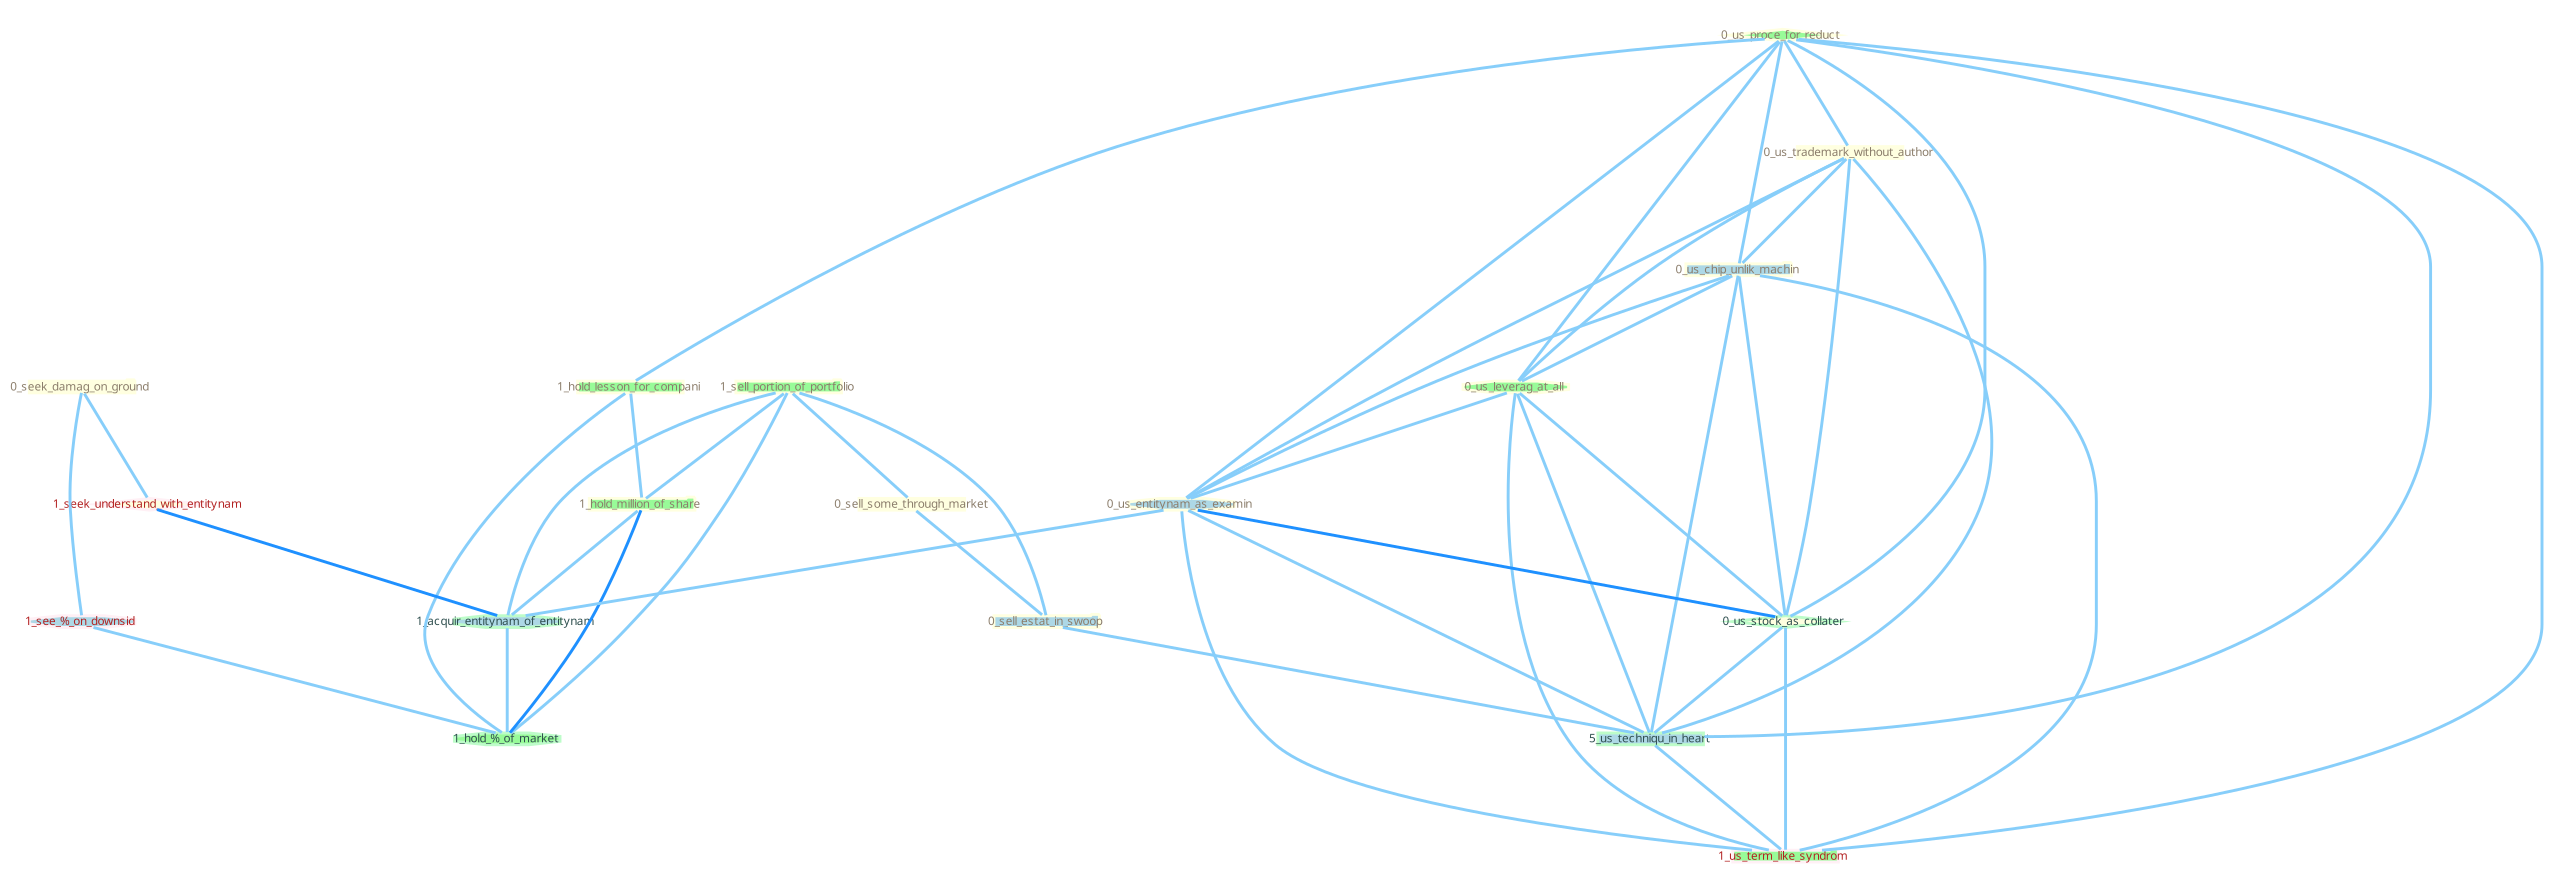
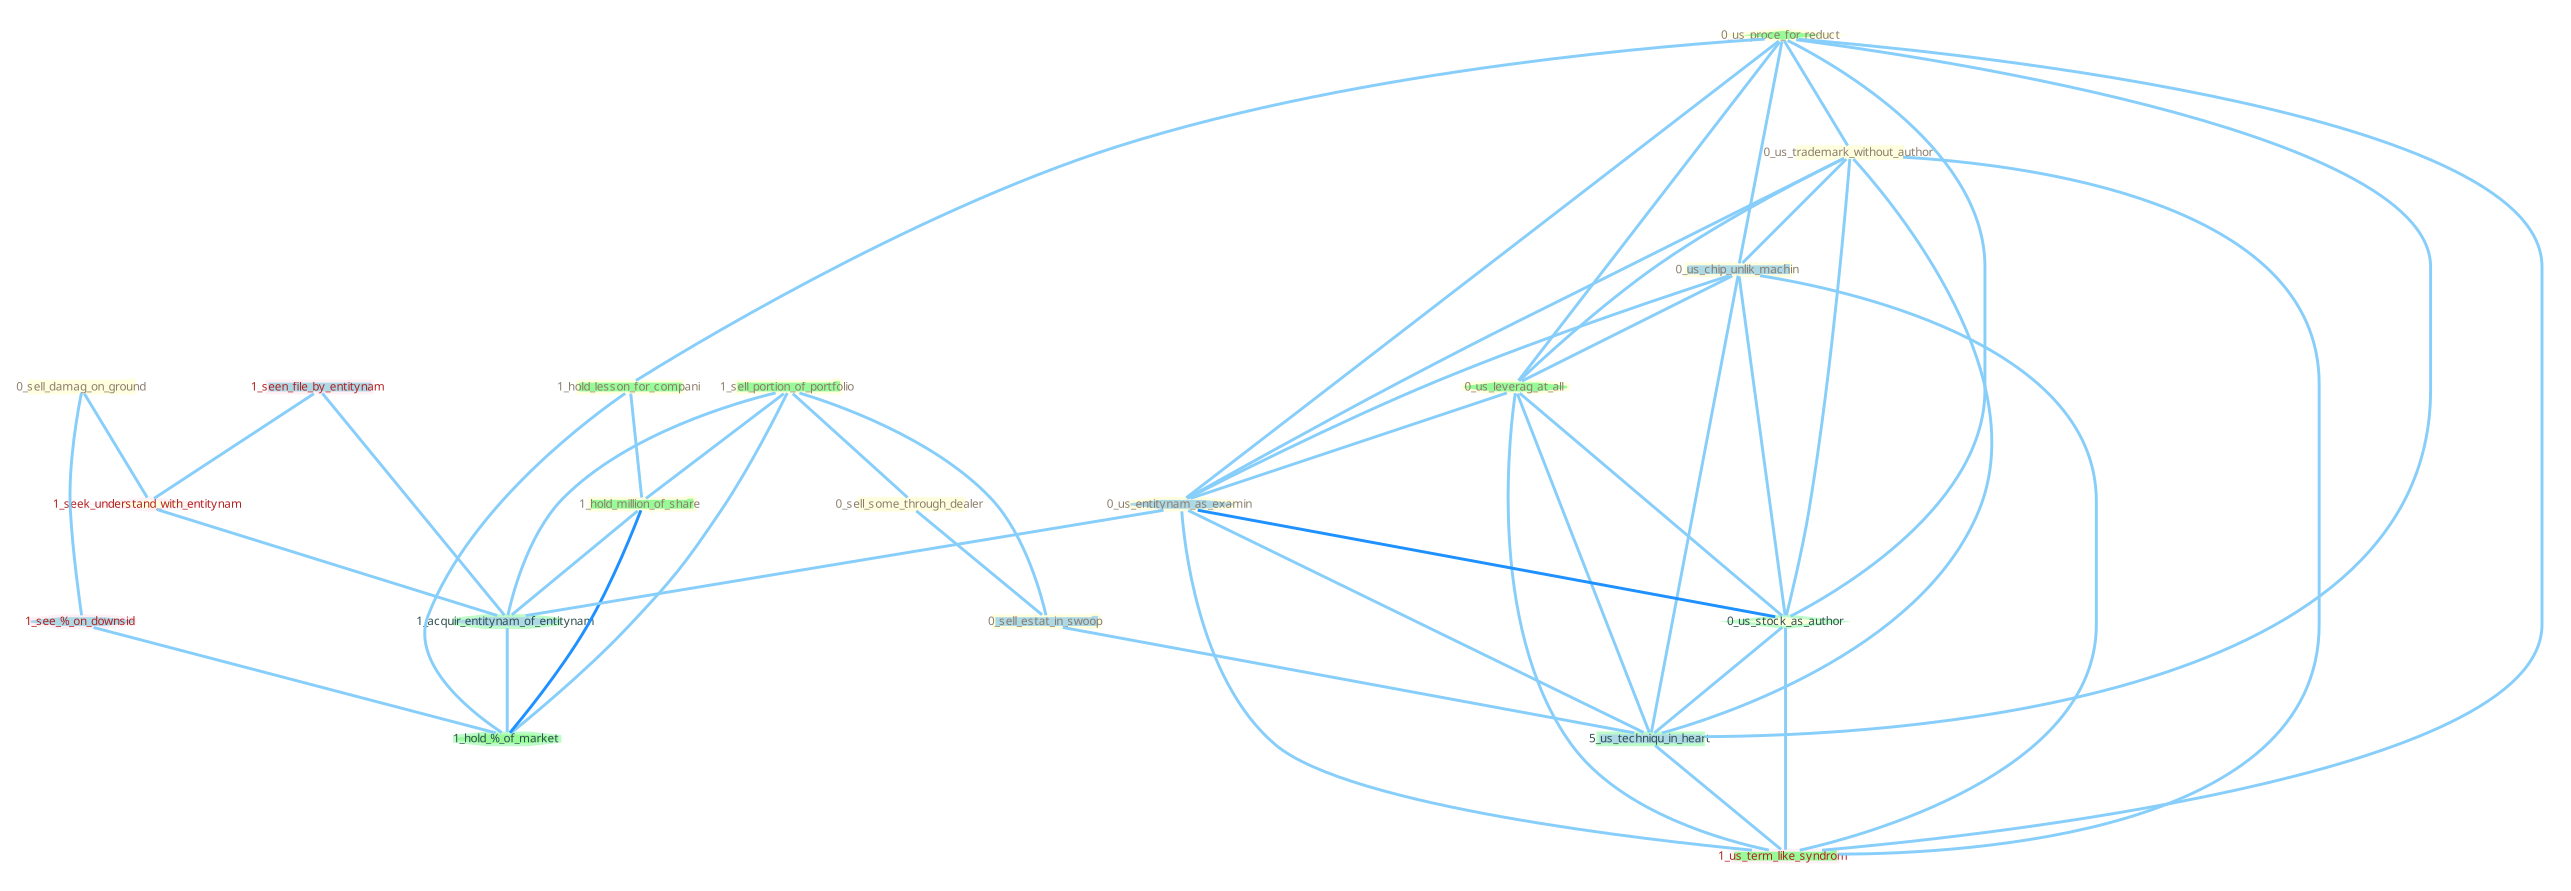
(82, 387) -> (82, 387)
none -> (320, 387)
(912, 504) -> (912, 504)
none -> (2319, 538)
(327, 563) -> (327, 563)
(1786, 622) -> (1786, 622)
